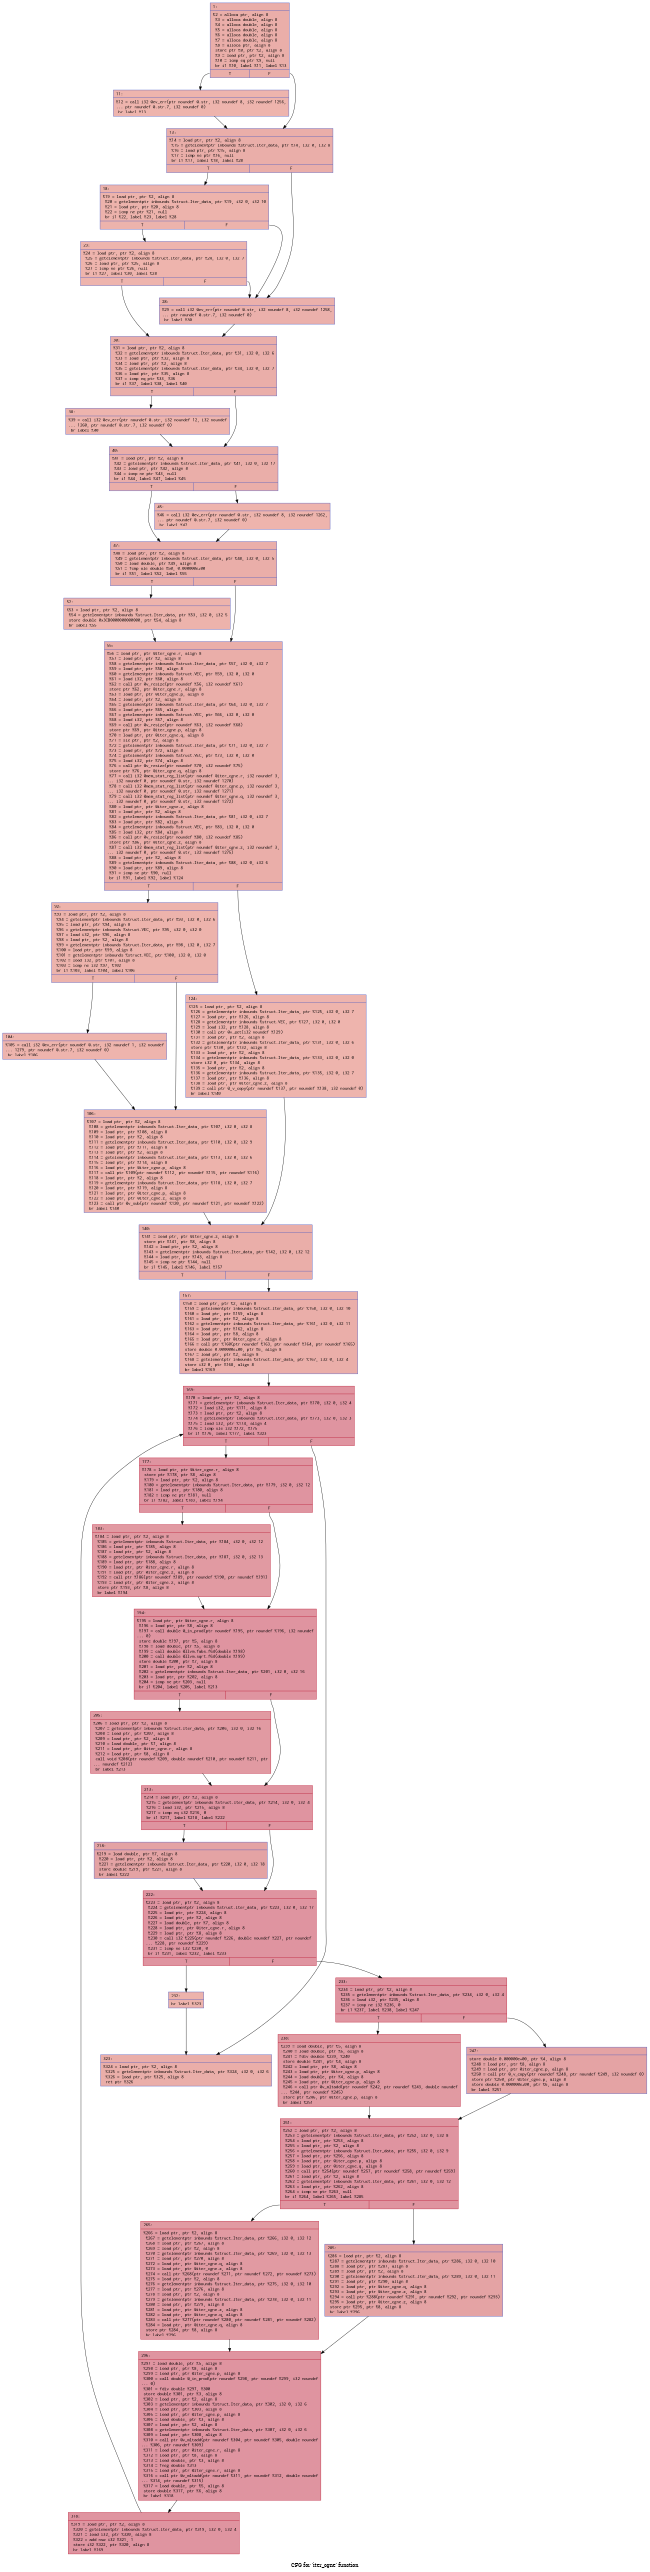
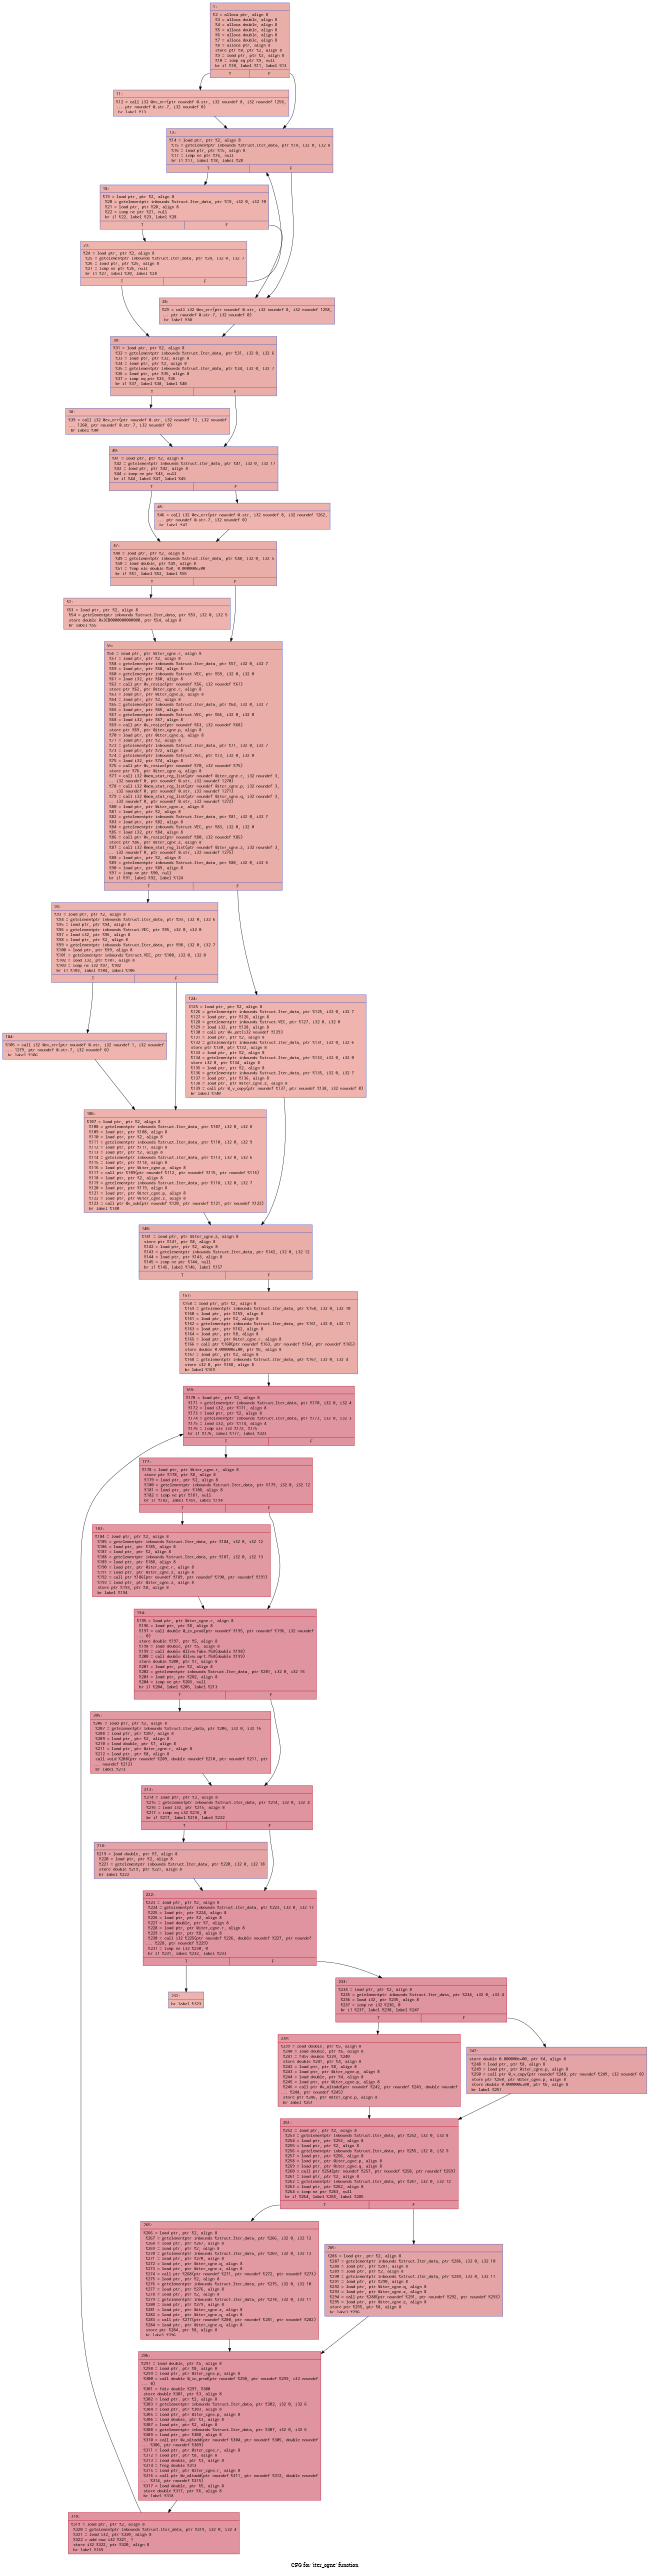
(250, 287) -> (280, 225)
(143, 740) -> (144, 740)
(186, 2070) -> none
